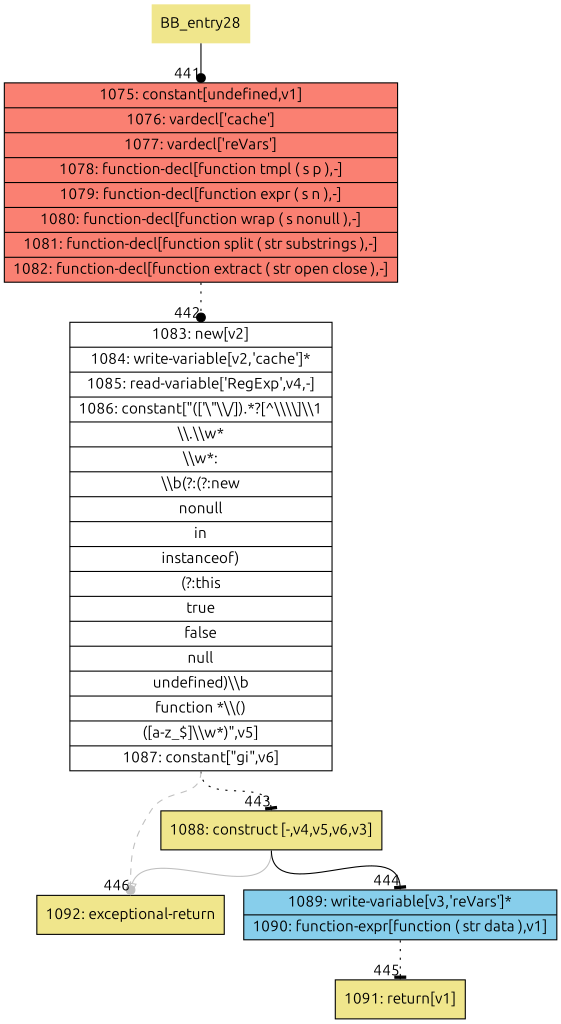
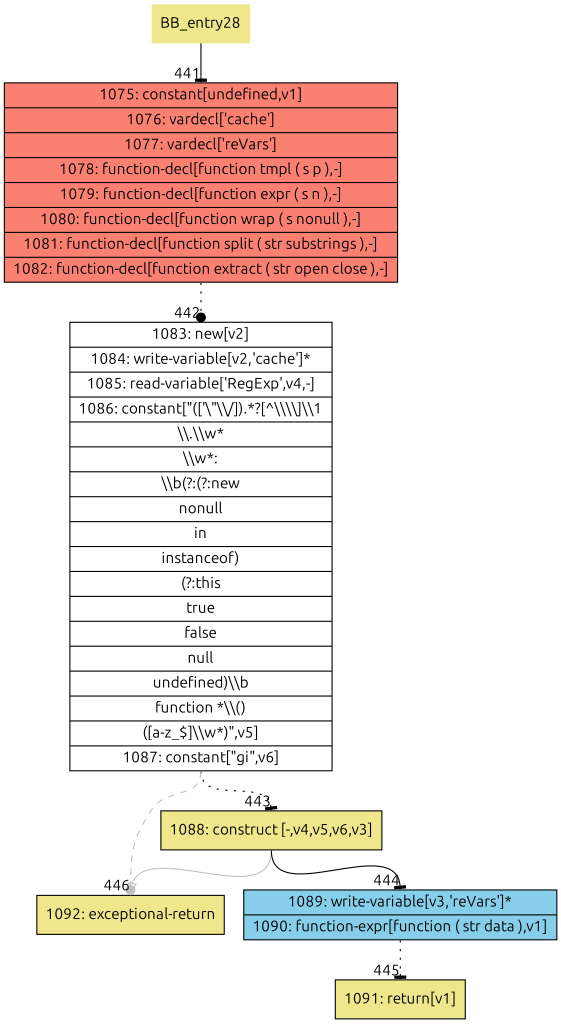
(201, 58) -> (201, 60)
